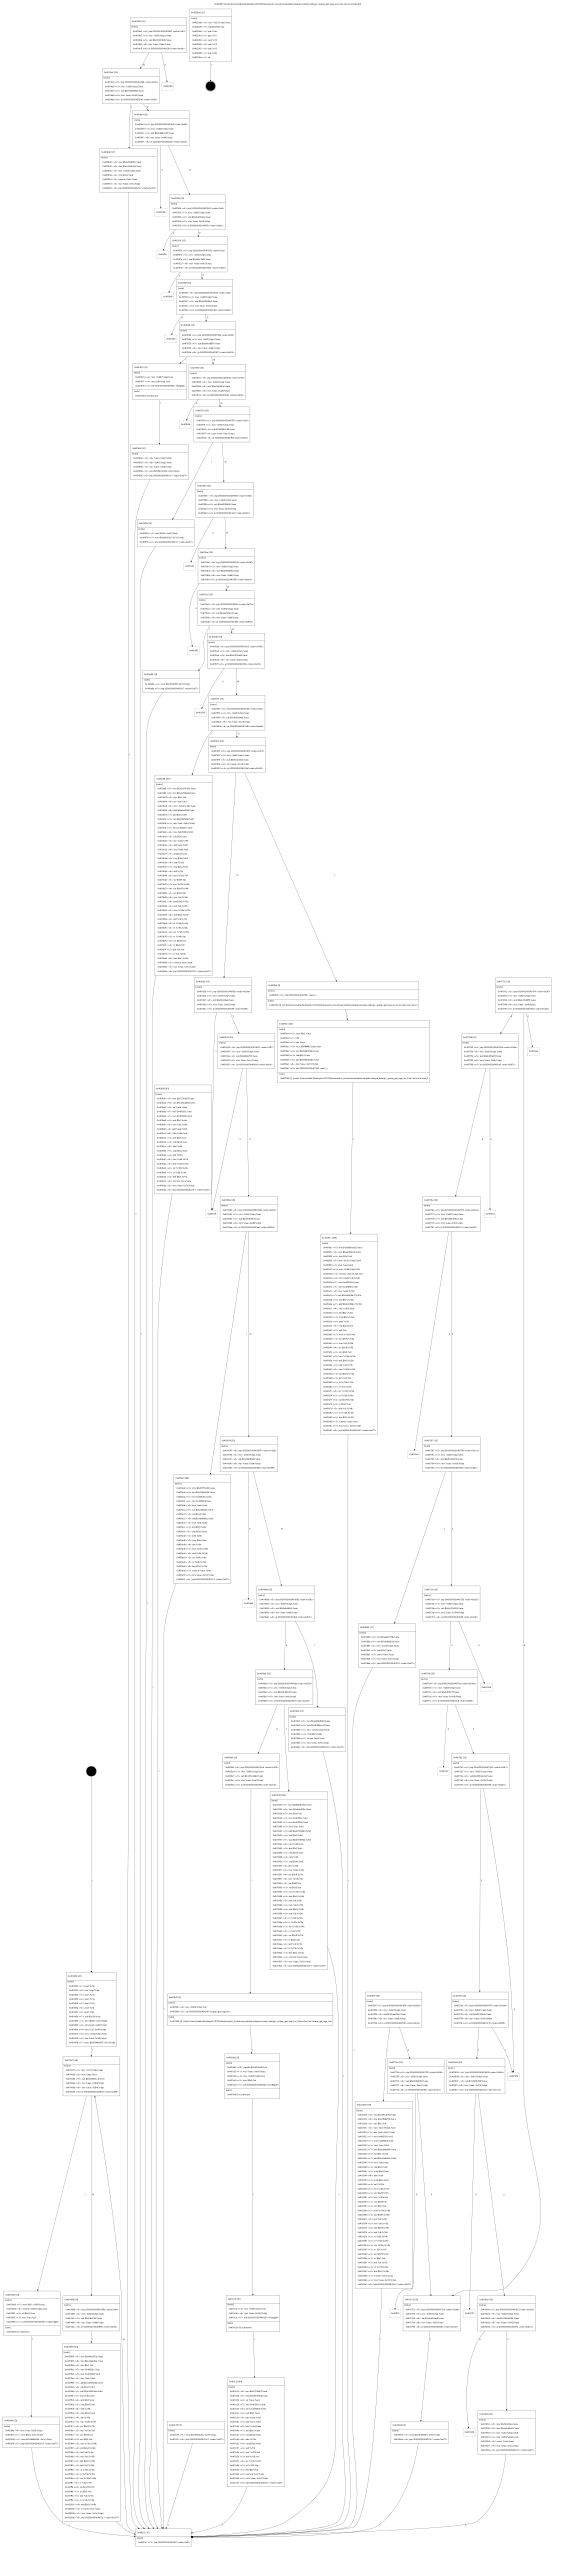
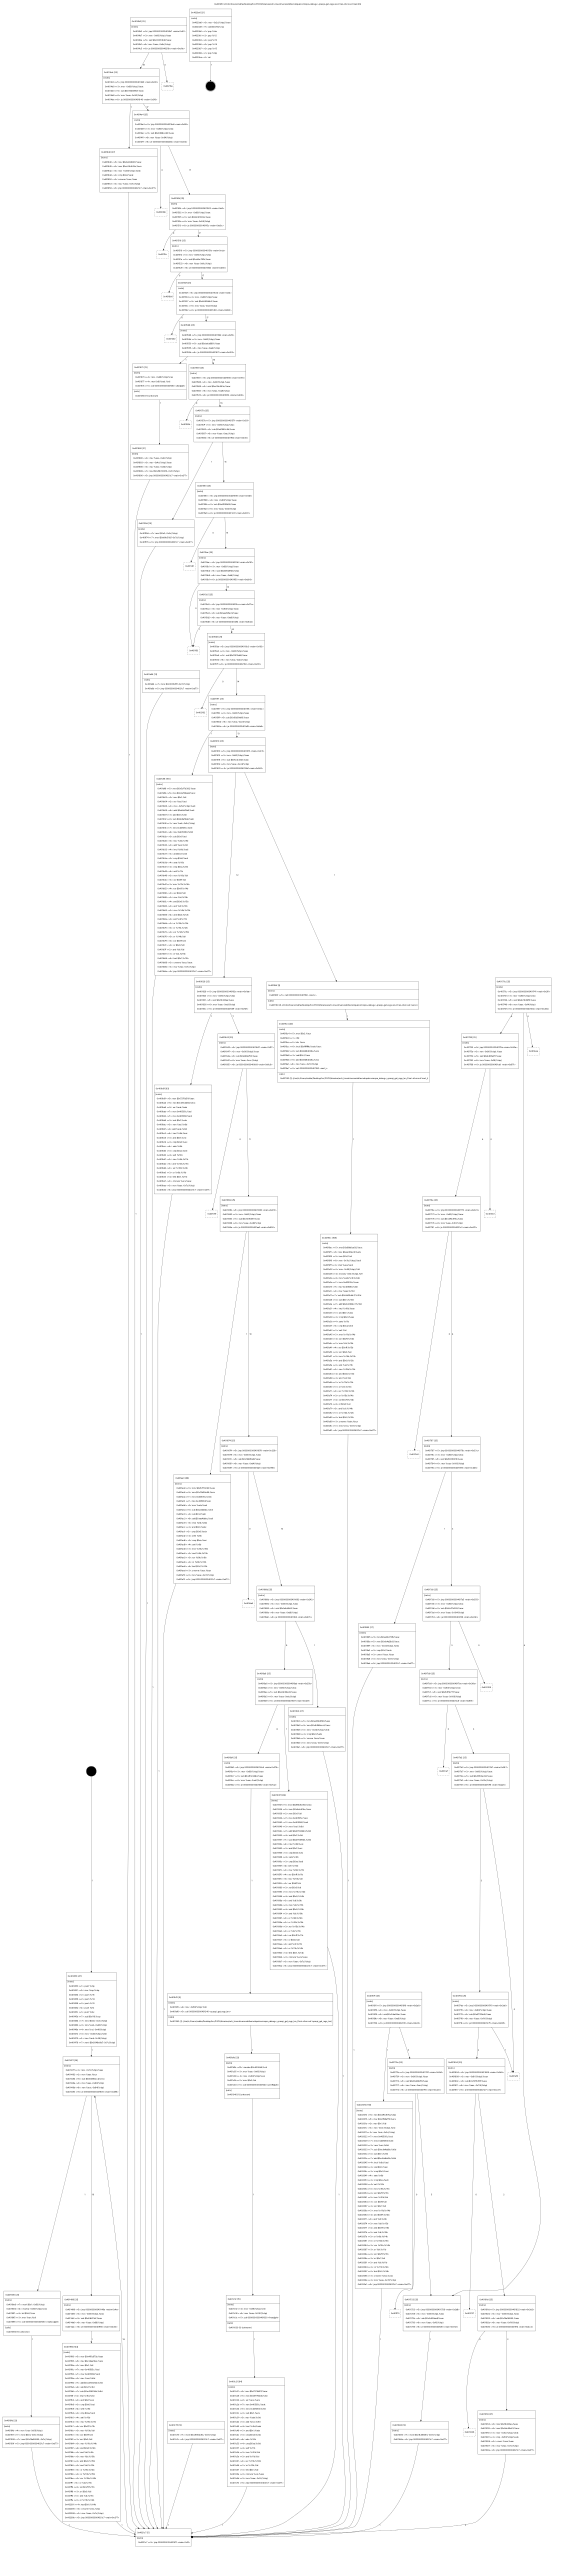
(204, 648) -> (196, 635)
(213, 1111) -> (199, 1048)
